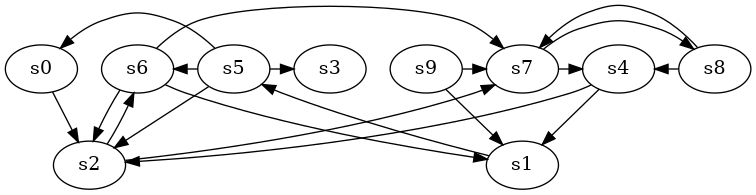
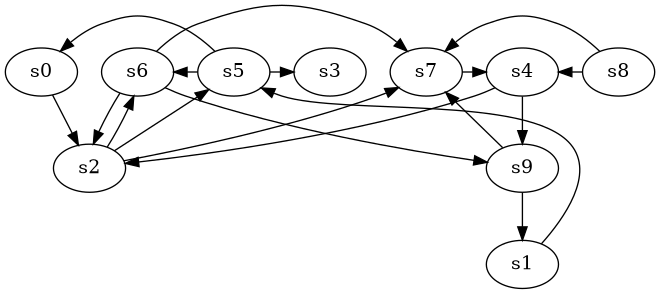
(612, 21) -> none
(575, 112) -> (522, 112)
(167, 114) -> (156, 124)
(302, 125) -> (302, 128)
